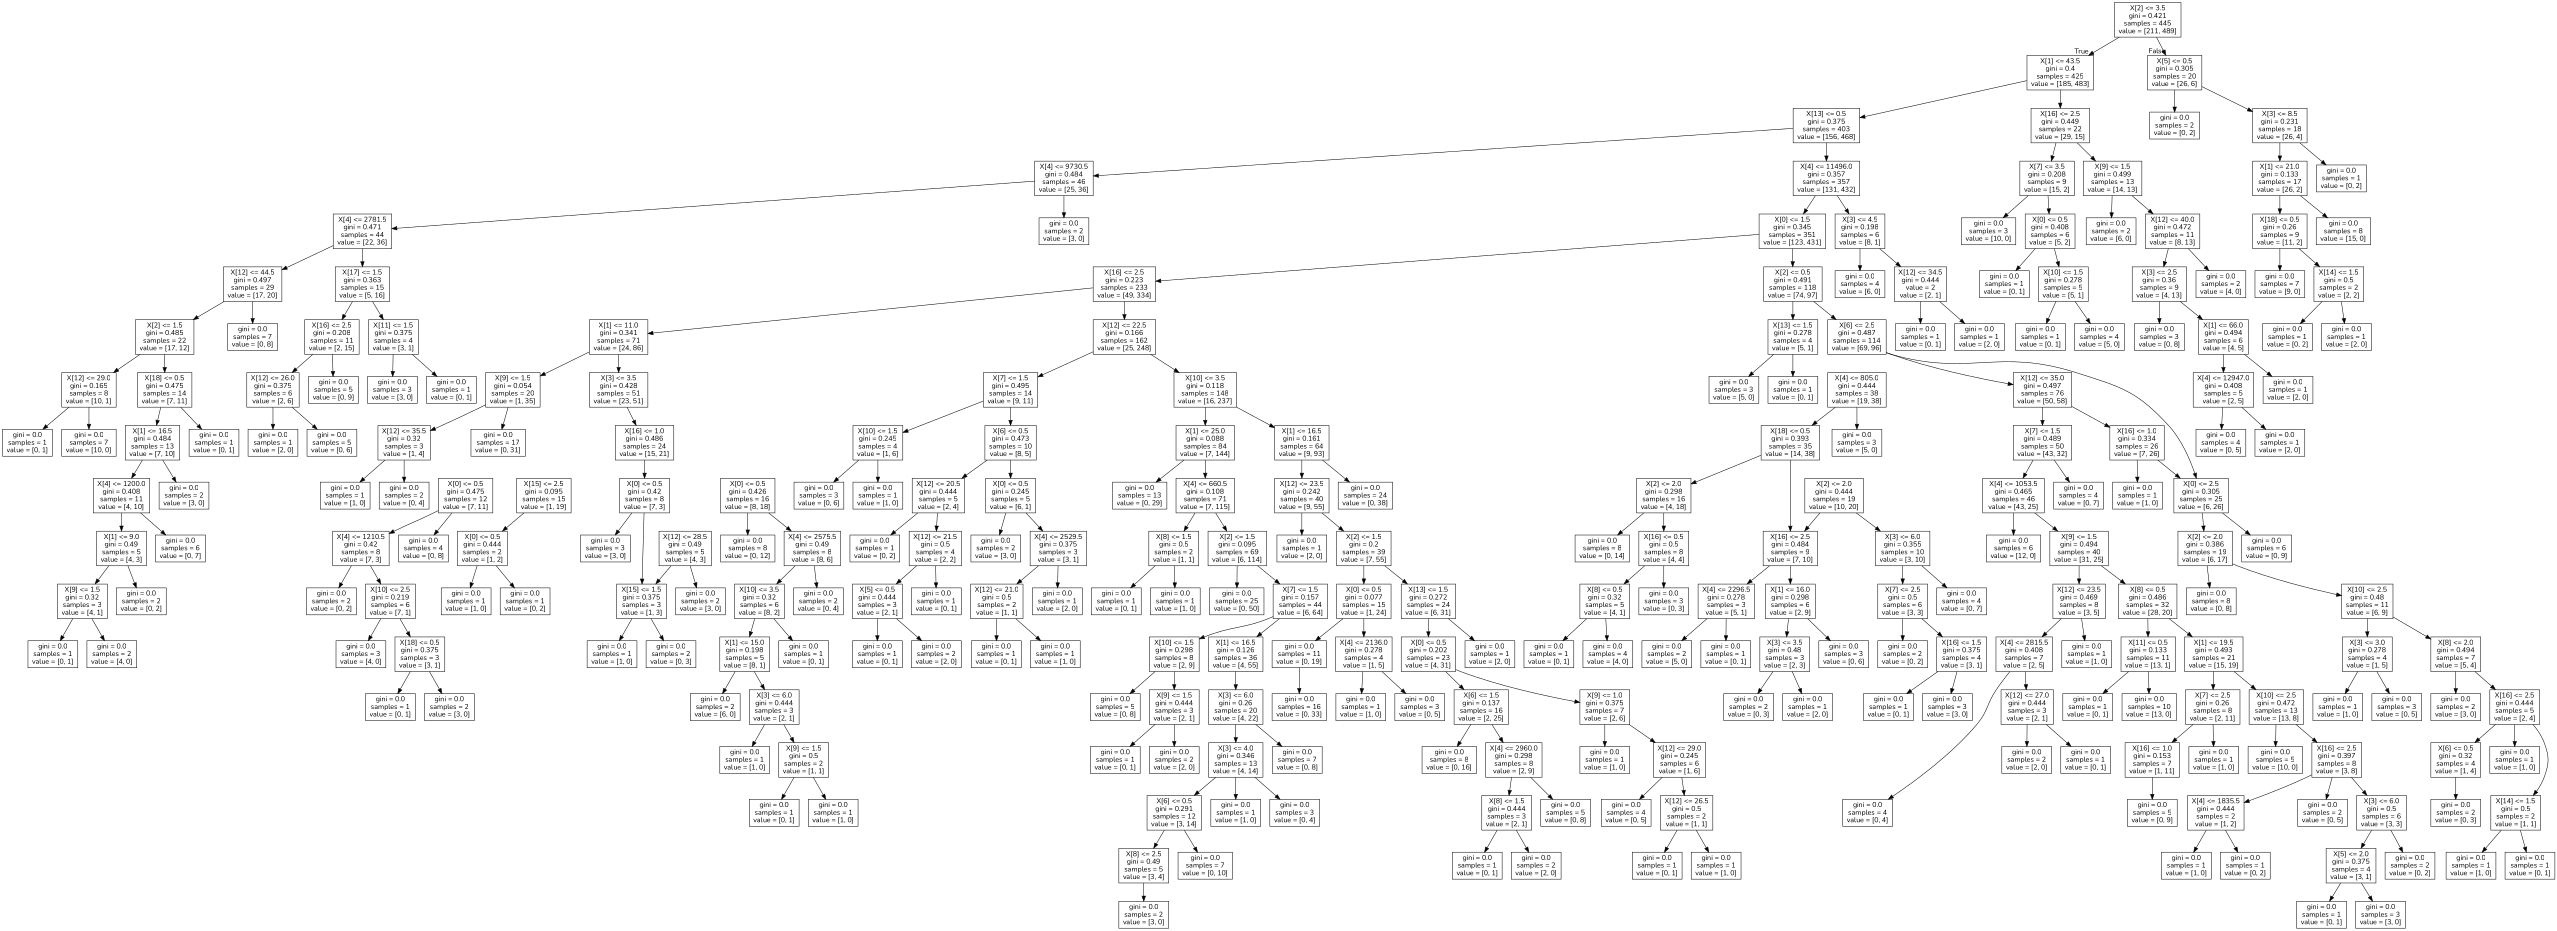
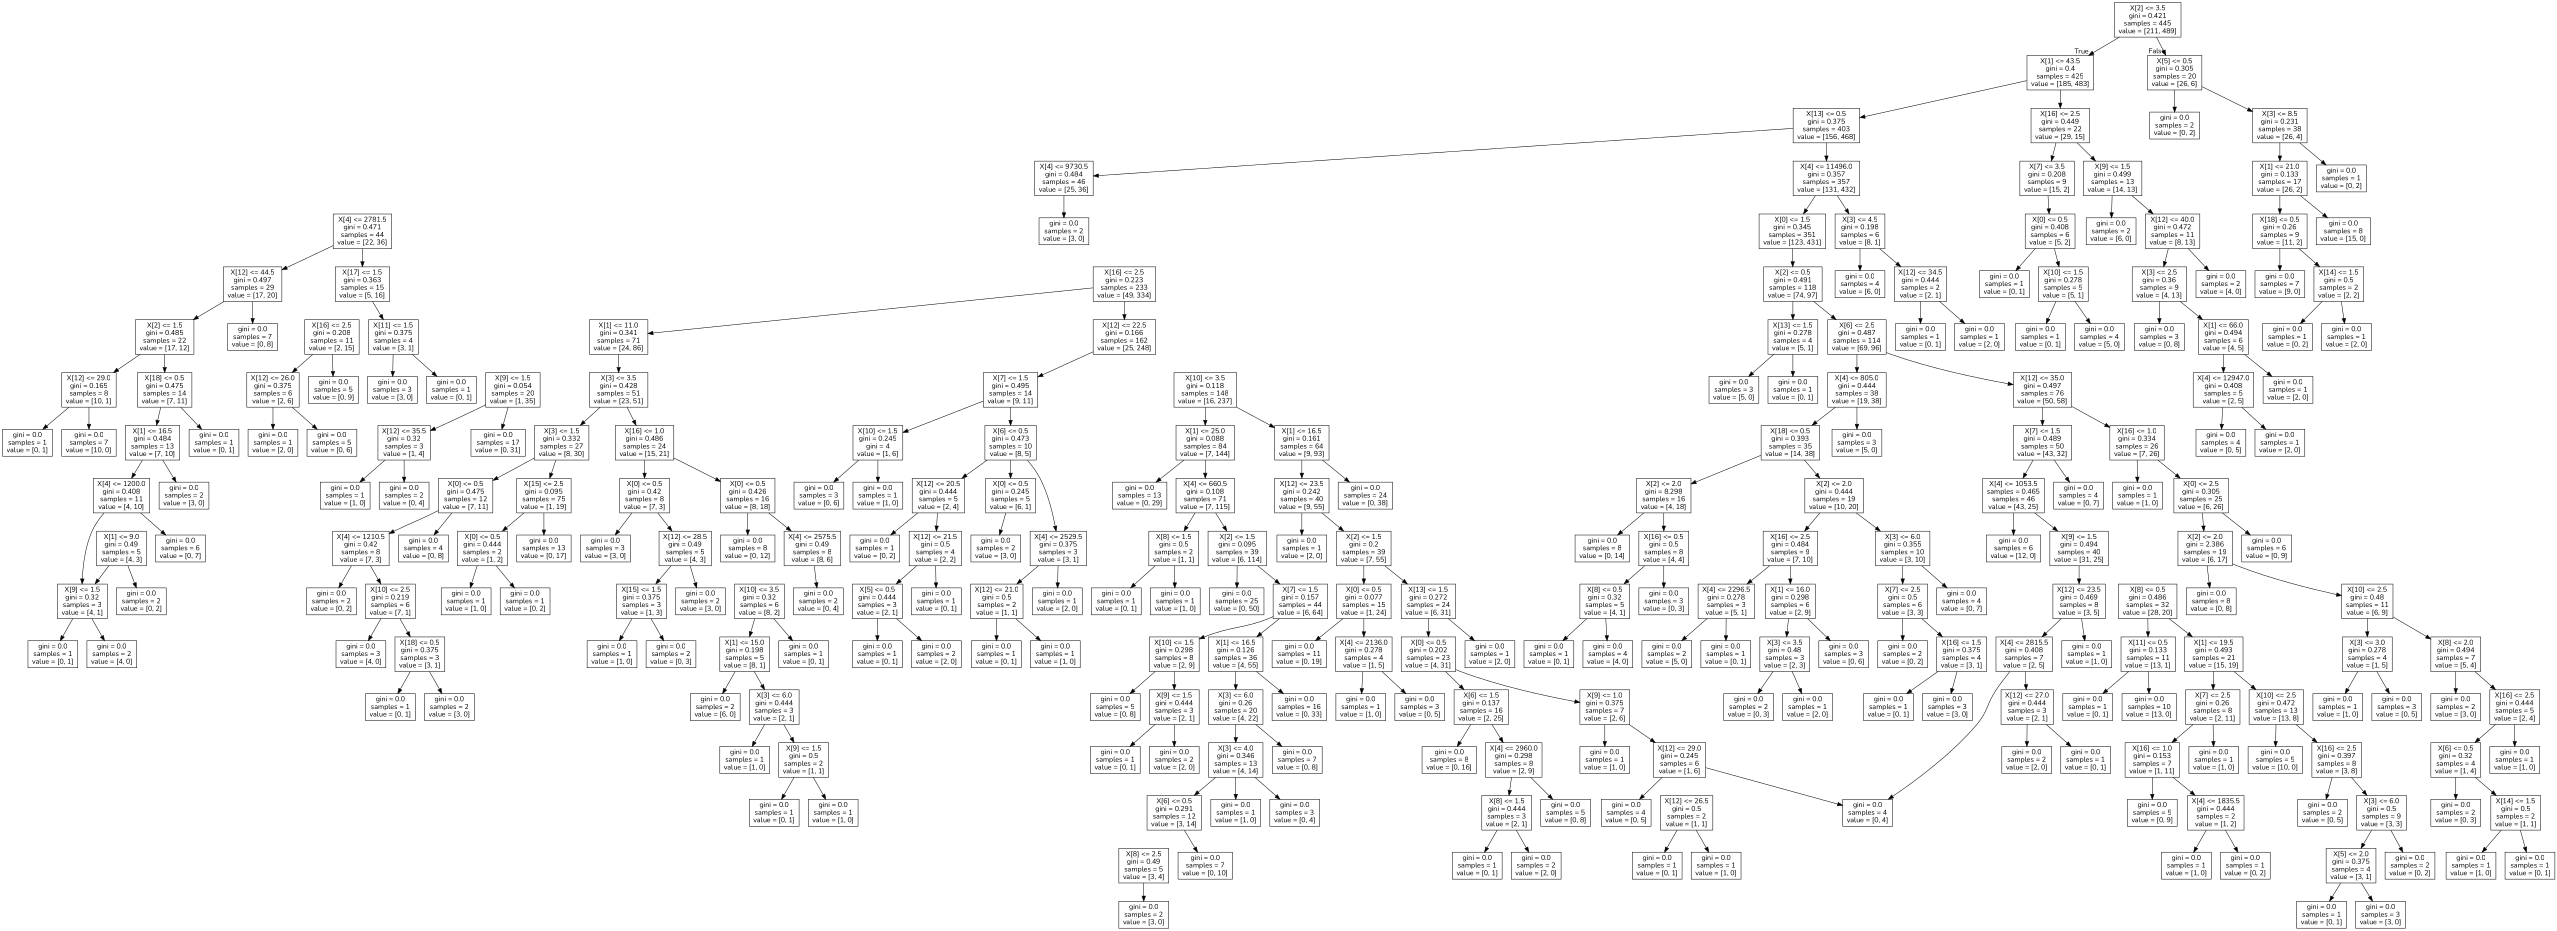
(2280, 126) -> (2280, 126)
(716, 205) -> none
(1989, 231) -> none
(1460, 258) -> none
(1920, 284) -> (1920, 284)
(349, 308) -> none
(1163, 362) -> none
(567, 363) -> none
(2062, 369) -> (1857, 361)
none -> (562, 443)
(878, 443) -> (878, 443)
none -> (695, 469)
(1790, 493) -> (1811, 467)
(544, 496) -> (544, 496)
(1664, 496) -> (1664, 496)
(2014, 496) -> (2014, 496)
(121, 519) -> (88, 544)
(1033, 520) -> (1046, 491)
(643, 546) -> (663, 520)
none -> (544, 548)
(1237, 548) -> (1237, 548)
(2205, 548) -> (2205, 548)
(788, 573) -> none
(2111, 573) -> none
(1299, 678) -> (1268, 681)
(2548, 757) -> (2484, 785)
(1683, 784) -> (1772, 786)
(2281, 789) -> (2182, 785)
(2382, 813) -> (2382, 813)
(1160, 837) -> none
